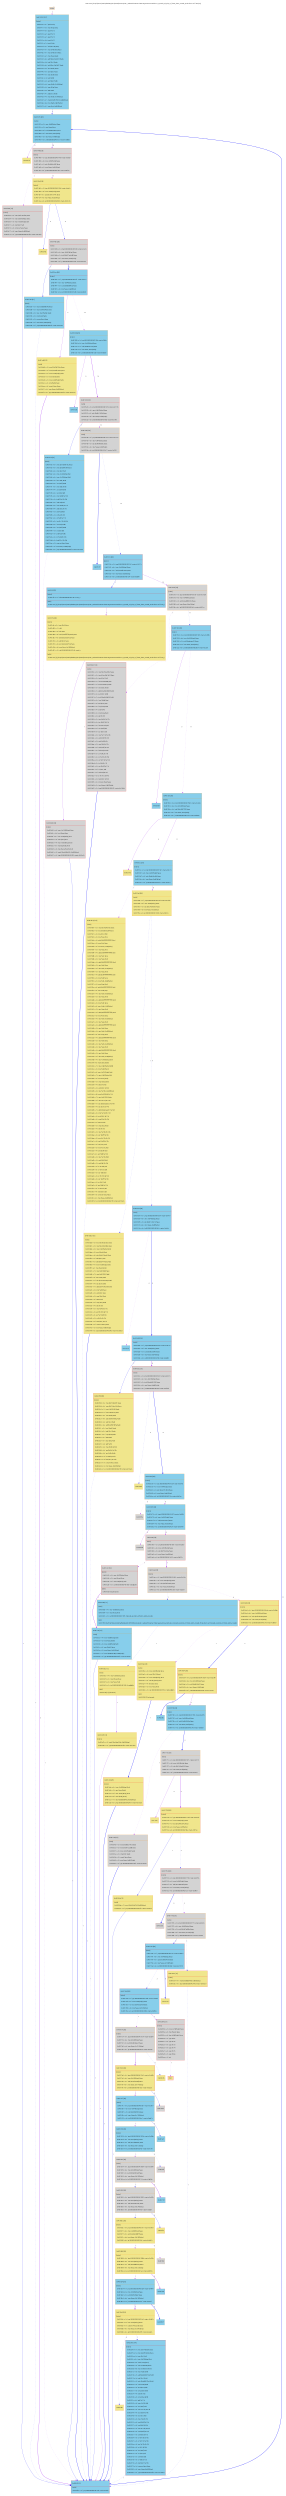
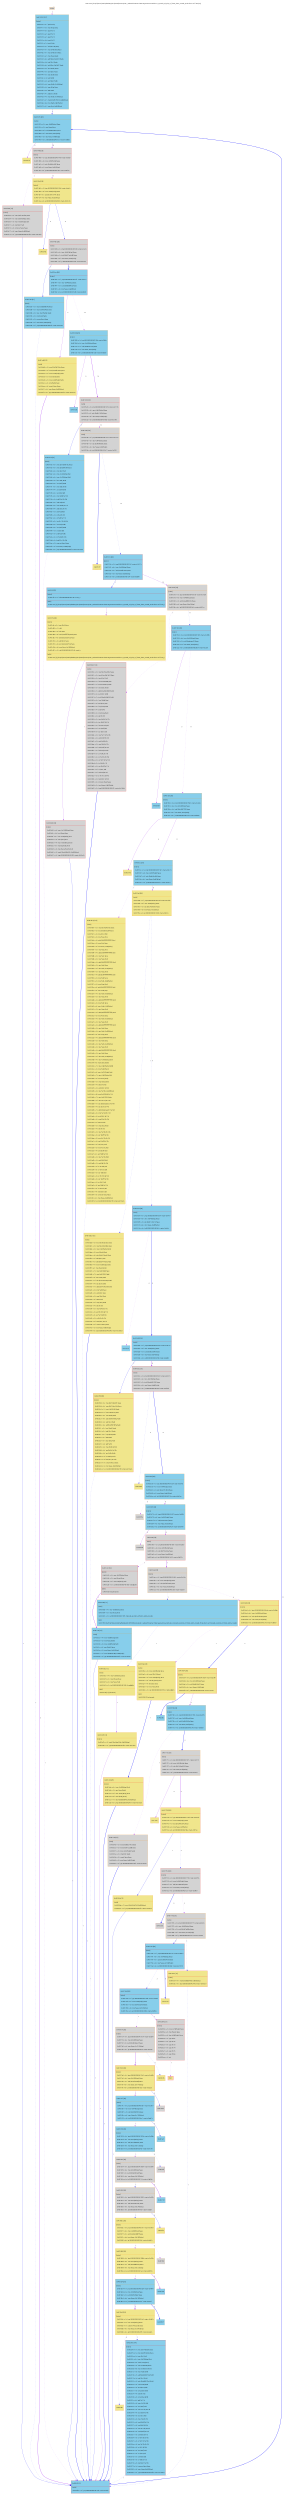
(97, 567) -> (97, 567)
